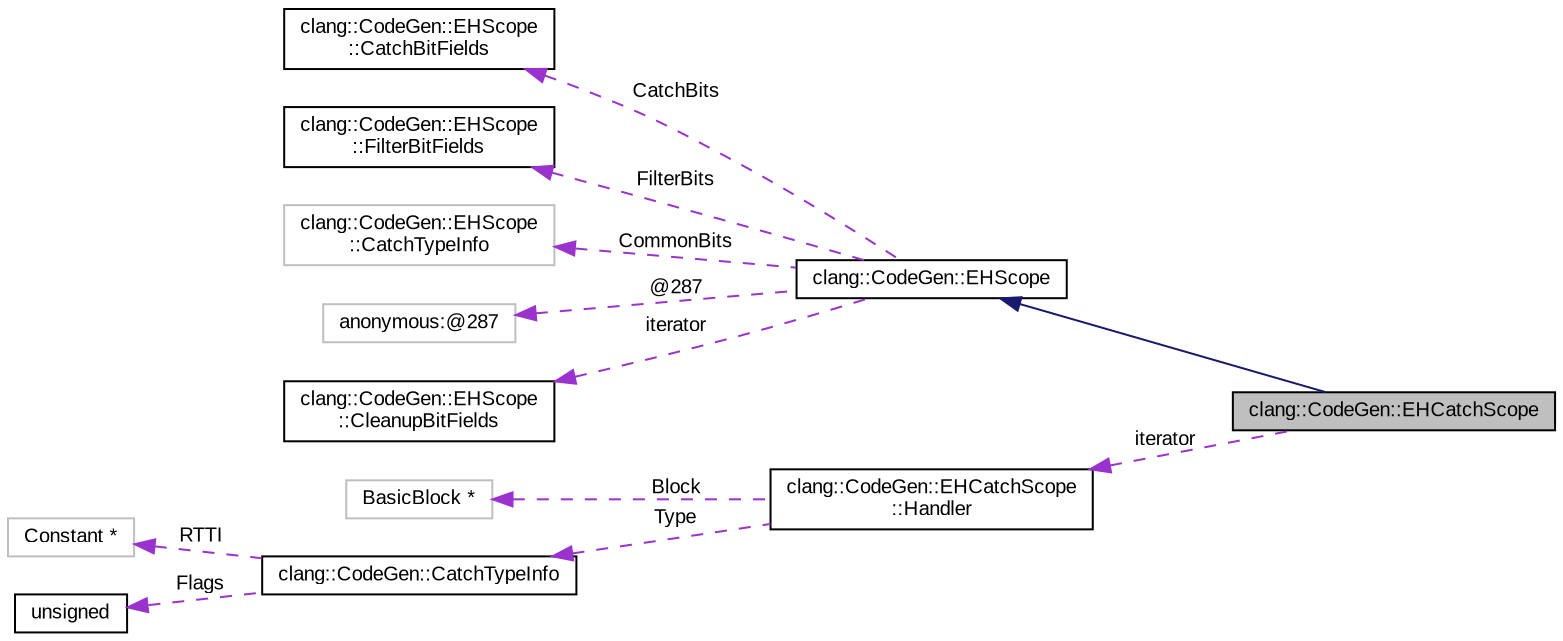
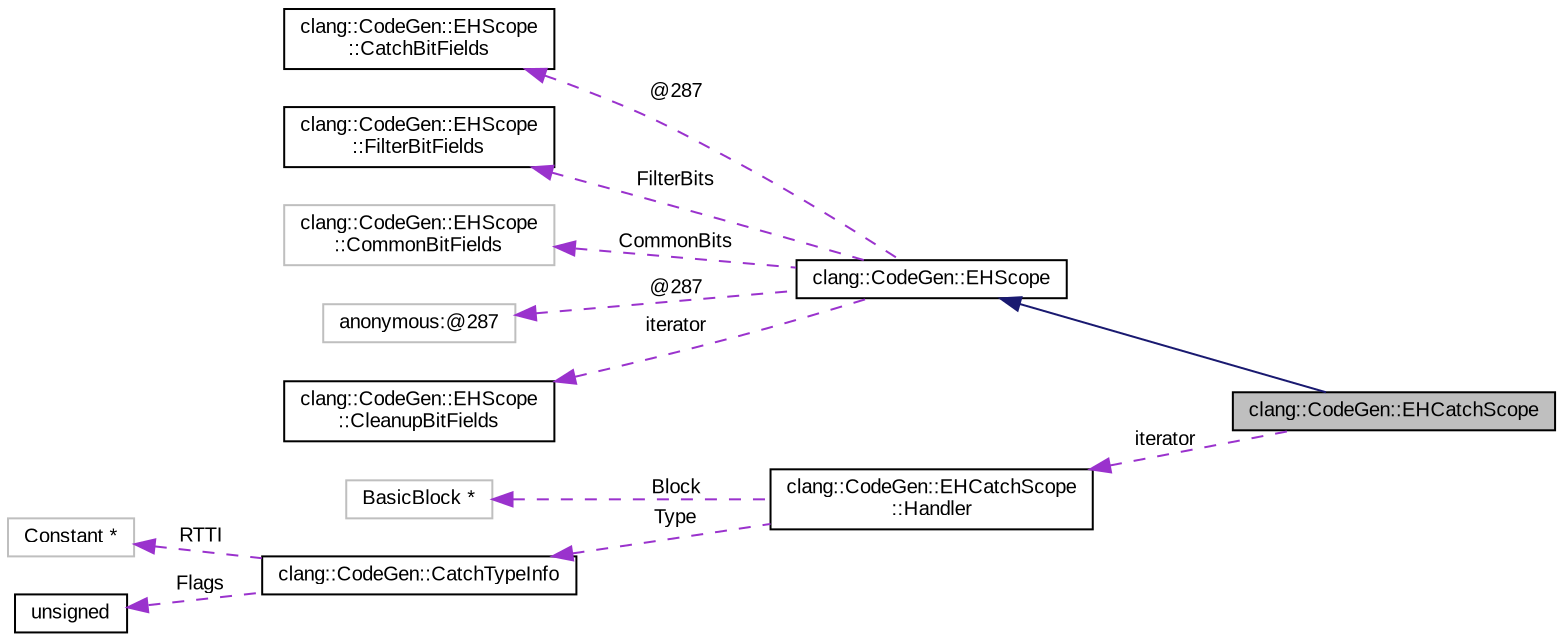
(673, 92) -> (673, 92)
(419, 235) -> (419, 235)
